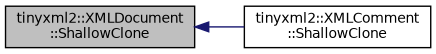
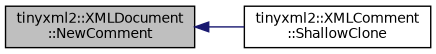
(100, 27) -> (100, 27)
